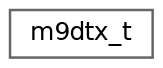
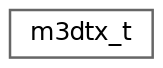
(81, 34) -> (81, 34)
